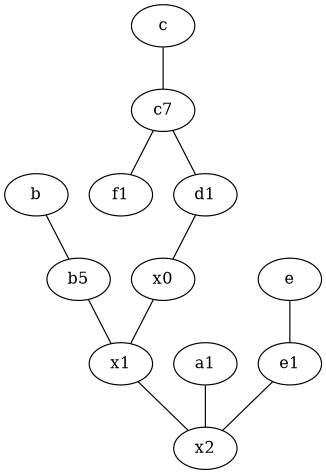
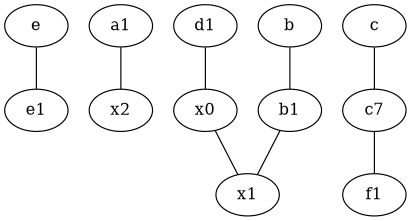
(184, 153) -> none
(79, 279) -> (290, 110)
(163, 406) -> none
(248, 406) -> none
